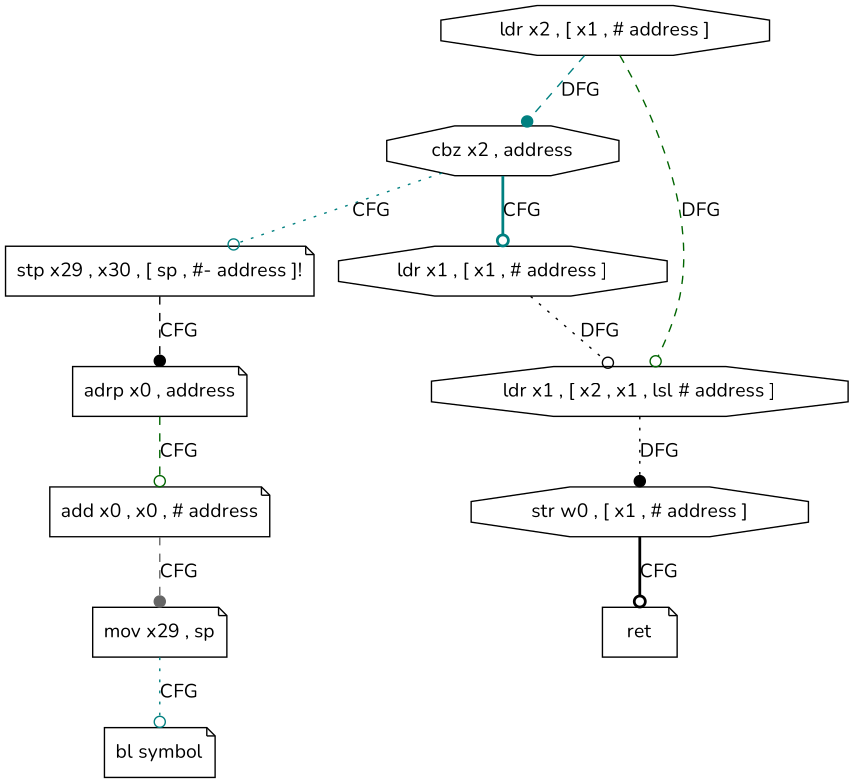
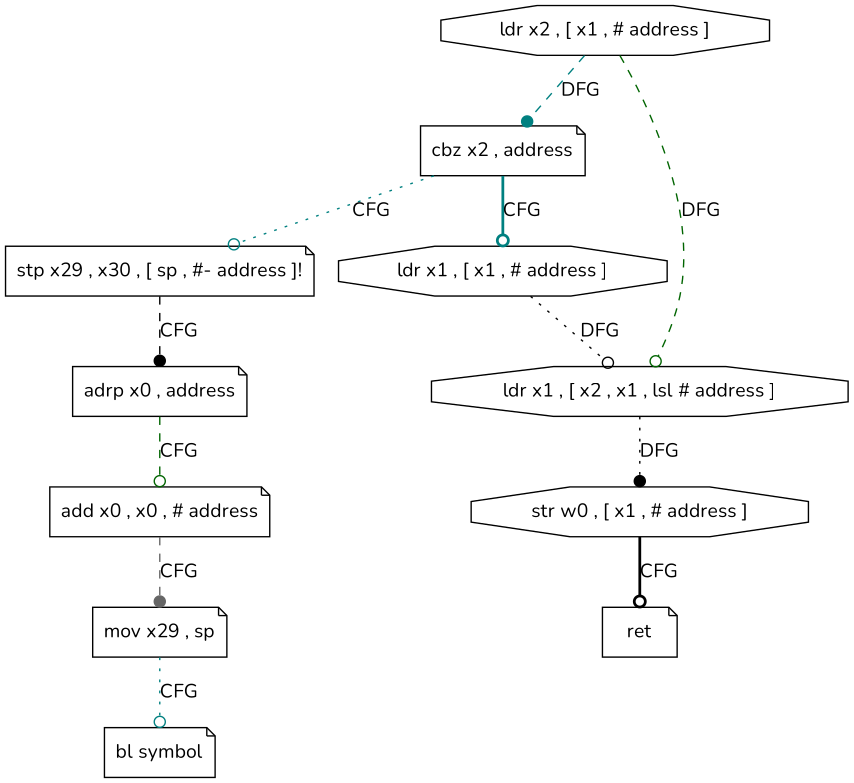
(503, 151) -> (503, 151)
